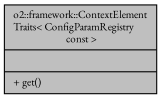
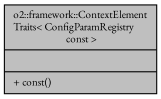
(27, 82) -> (32, 82)
